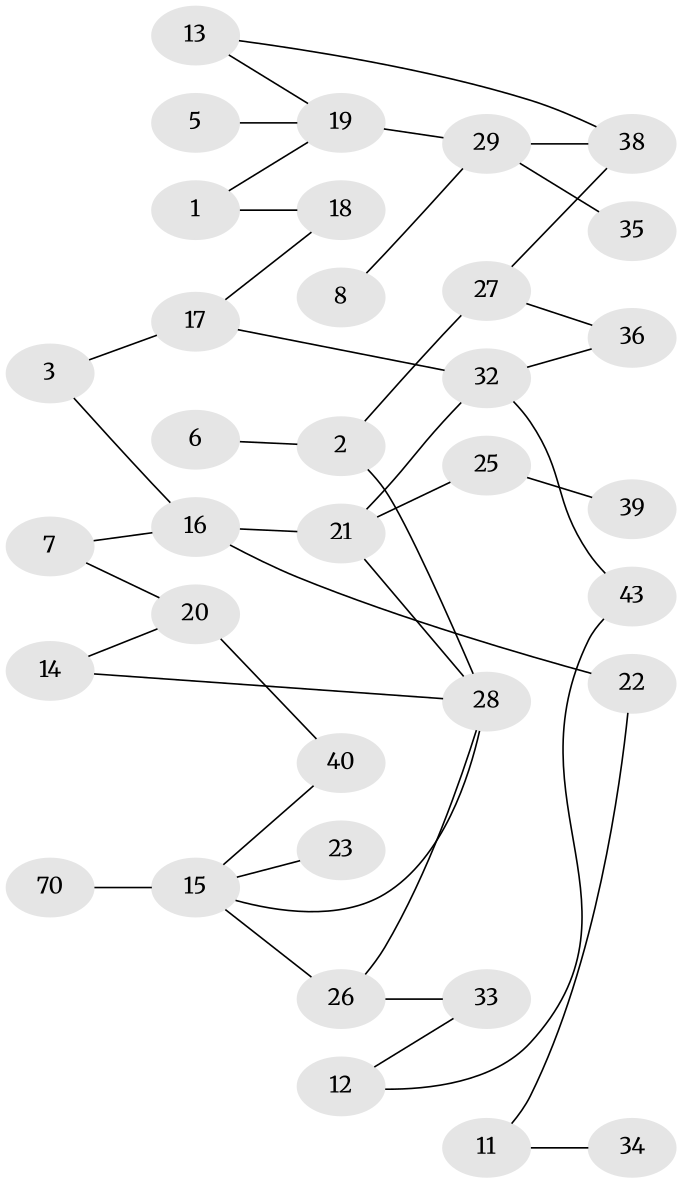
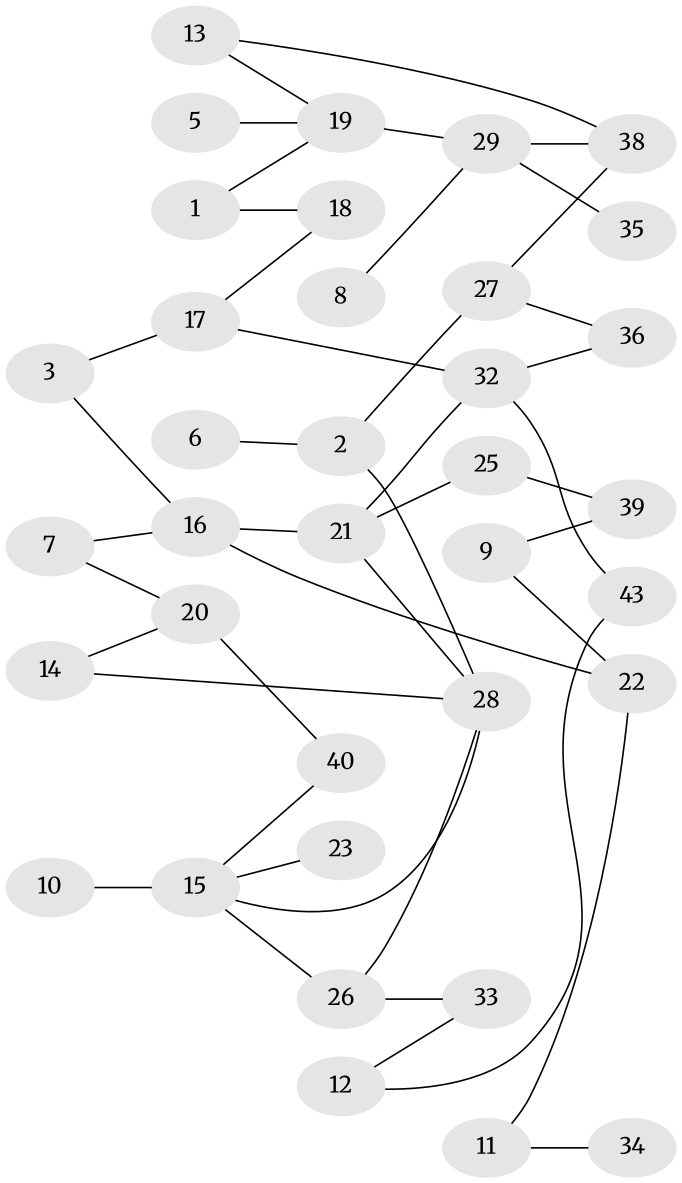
none -> (487, 553)
(50, 888) -> (50, 888)
